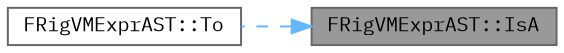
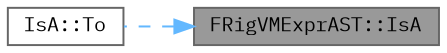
(124, 26) -> (66, 26)
